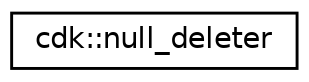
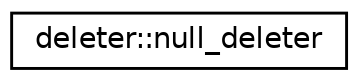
(154, 41) -> (179, 41)
